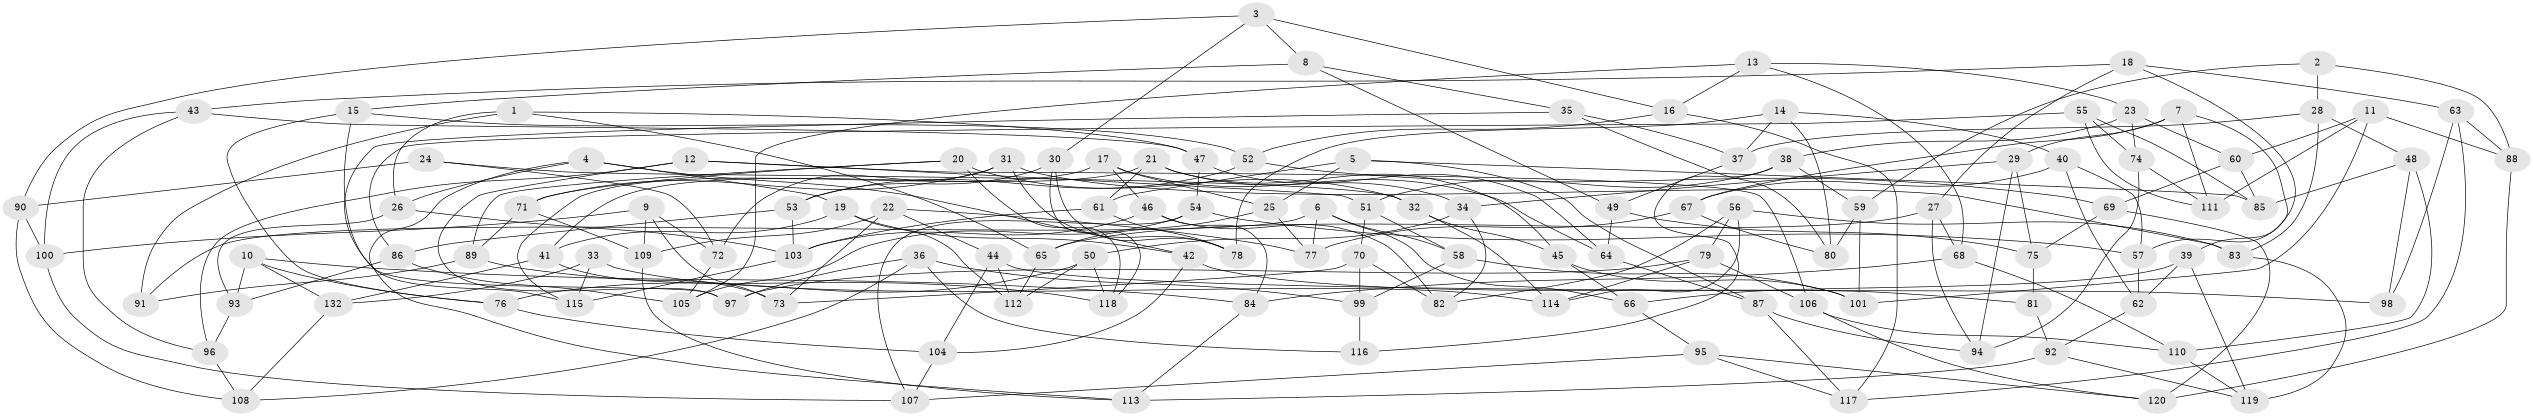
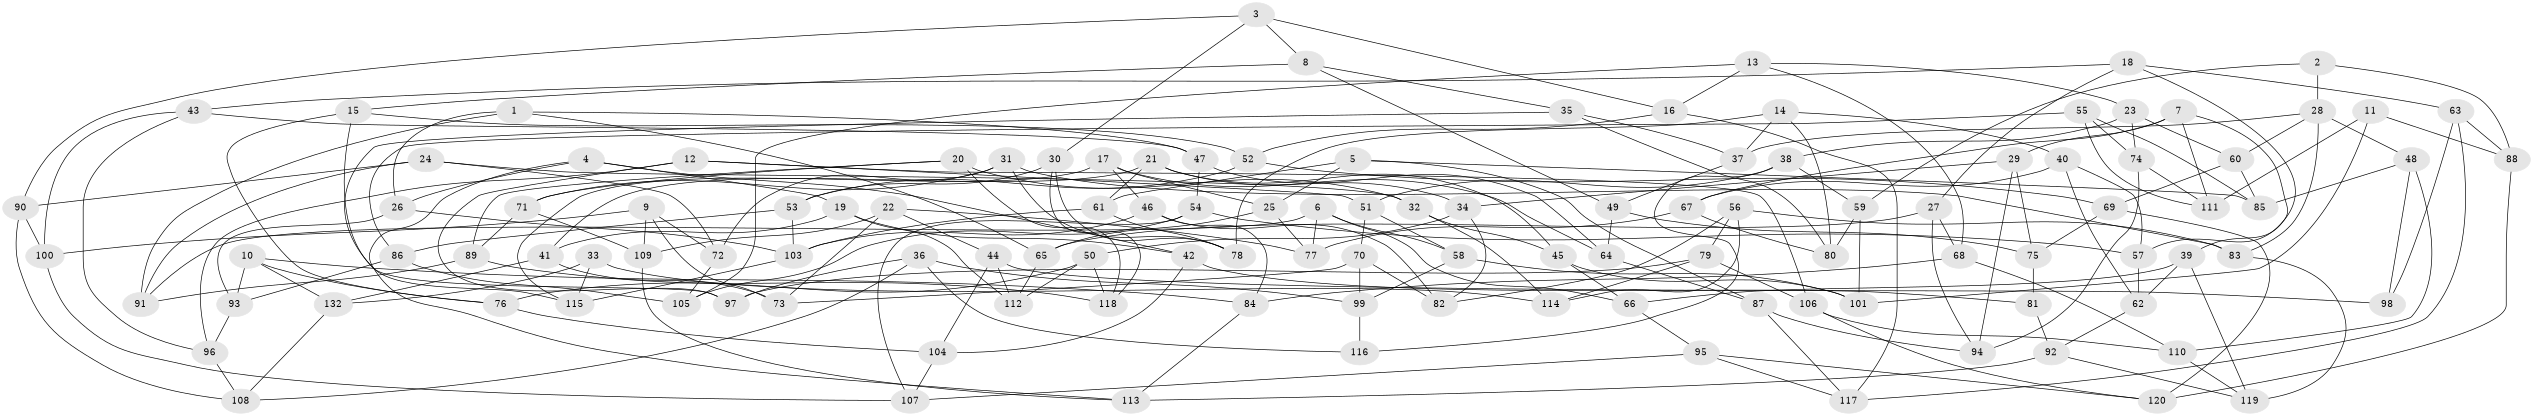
(2304, 137) -> (2277, 135)
none -> (260, 199)
